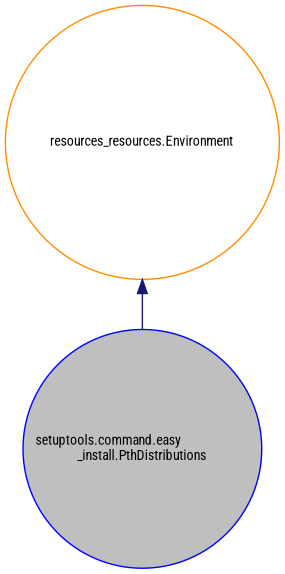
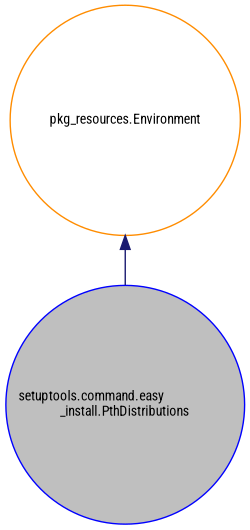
(142, 142) -> (125, 120)
